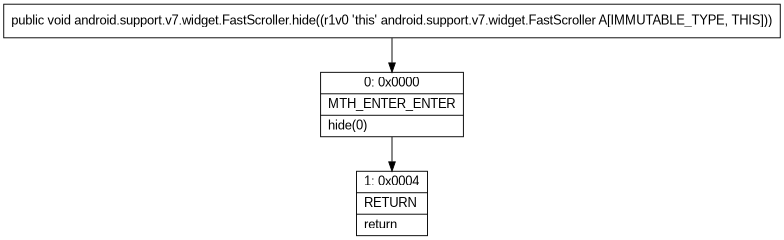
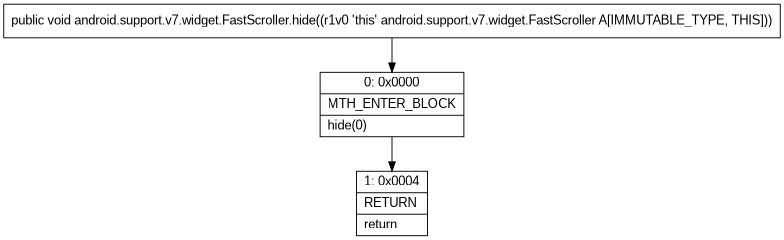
(392, 104) -> (392, 104)
